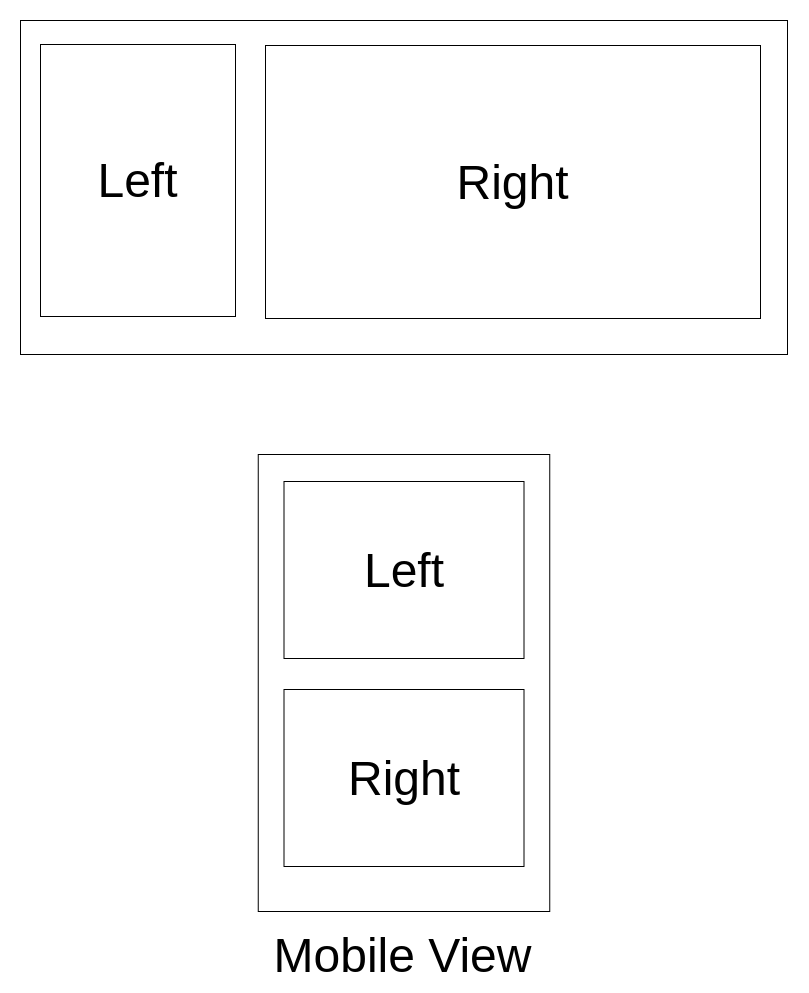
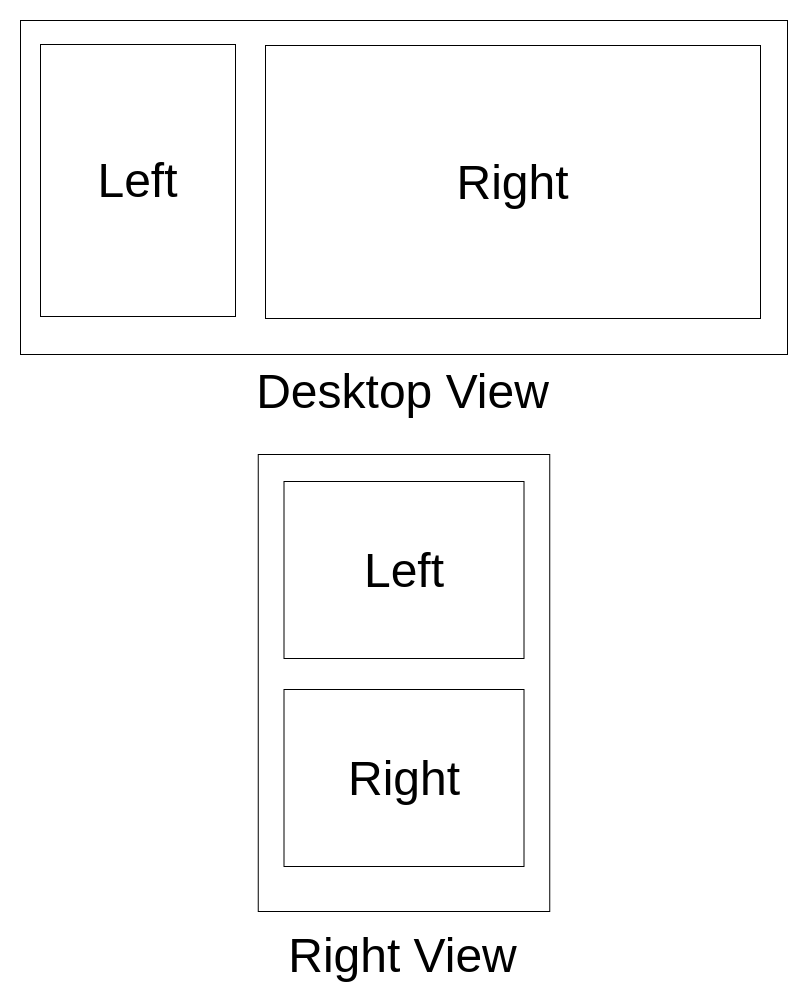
none -> (403, 392)
(403, 956) -> (403, 956)
